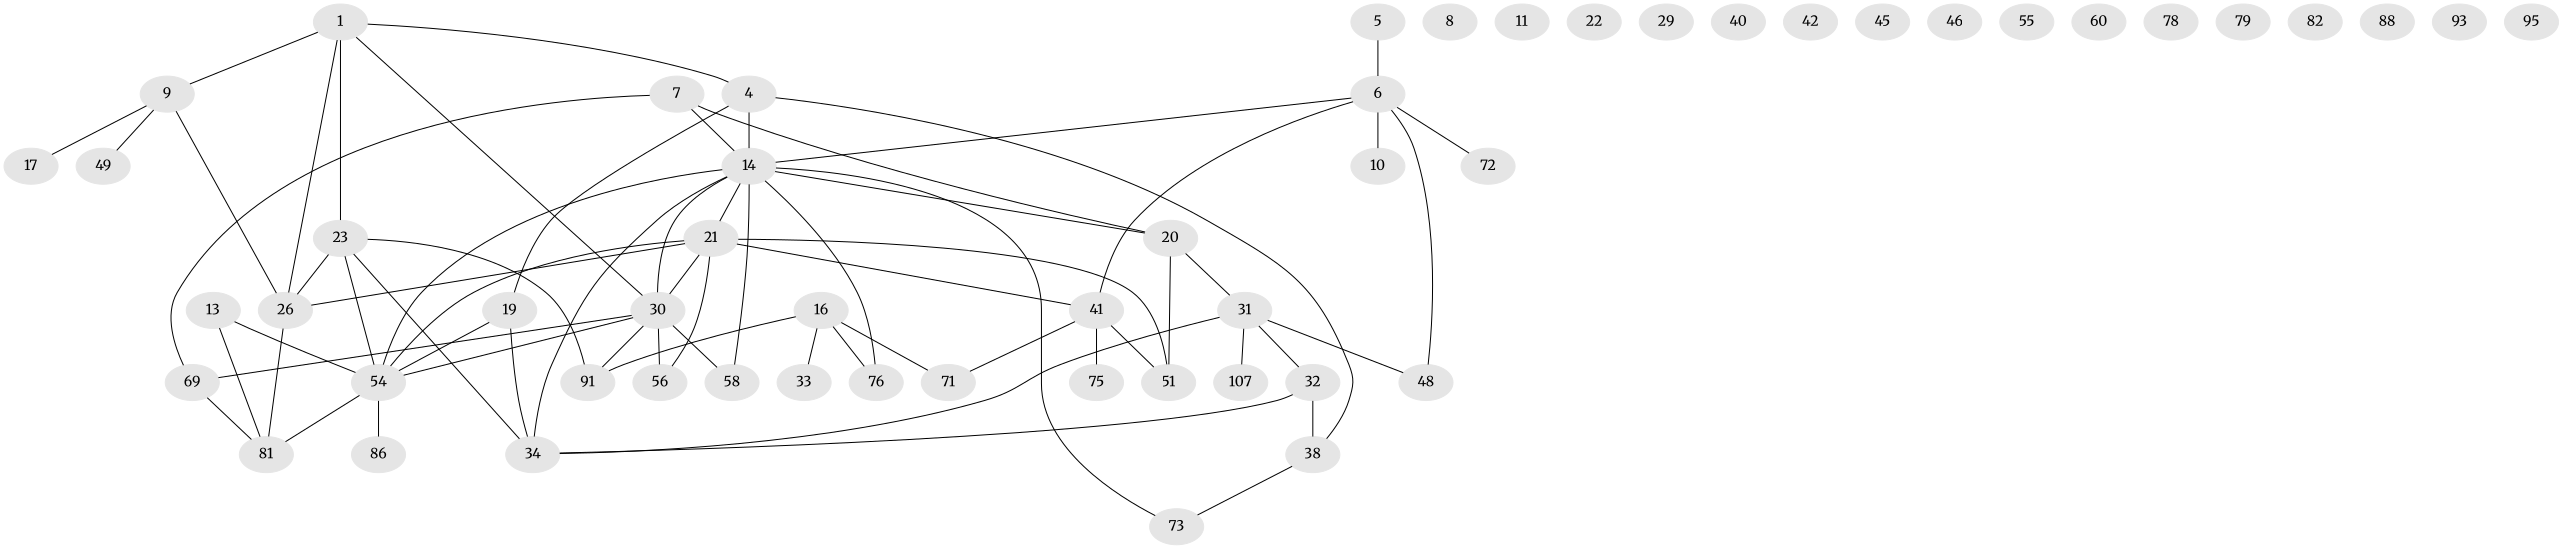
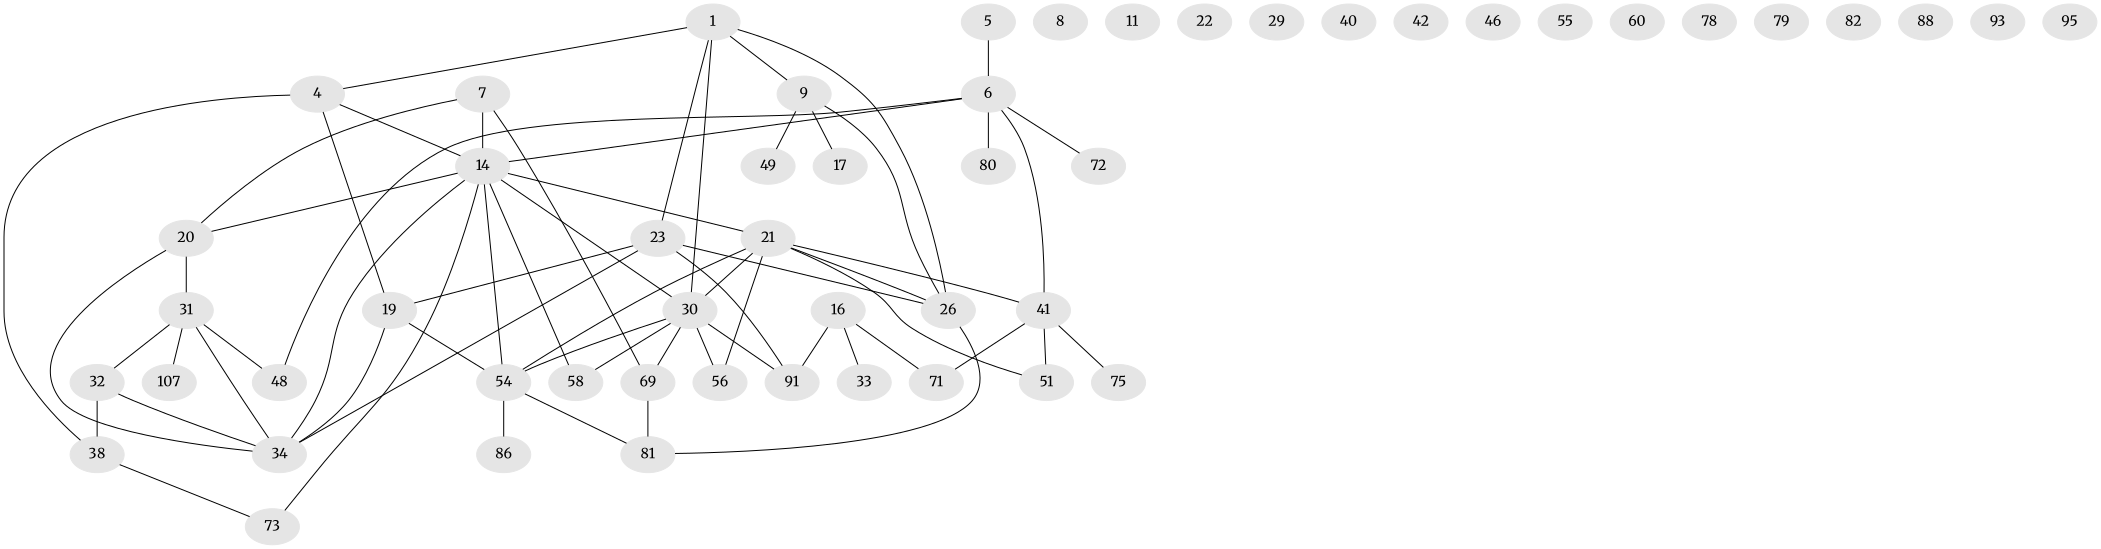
(1883, 22) -> none
(1378, 166) -> (988, 166)
(213, 310) -> none
(360, 310) -> (518, 276)
(1170, 310) -> (60, 399)
(876, 383) -> none
